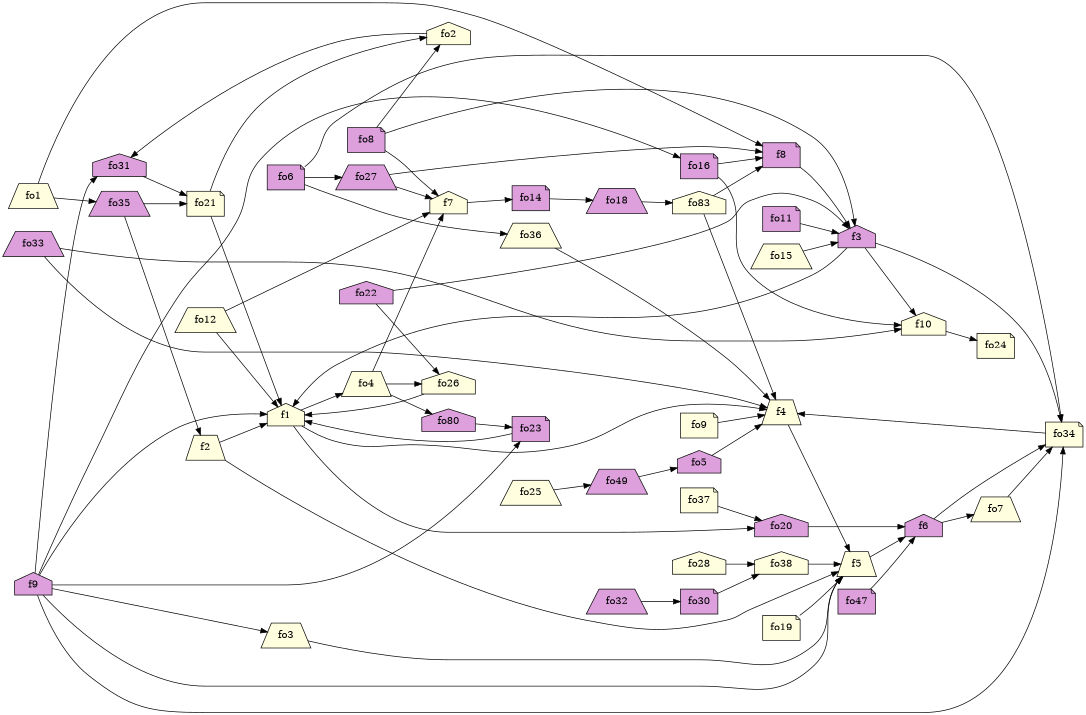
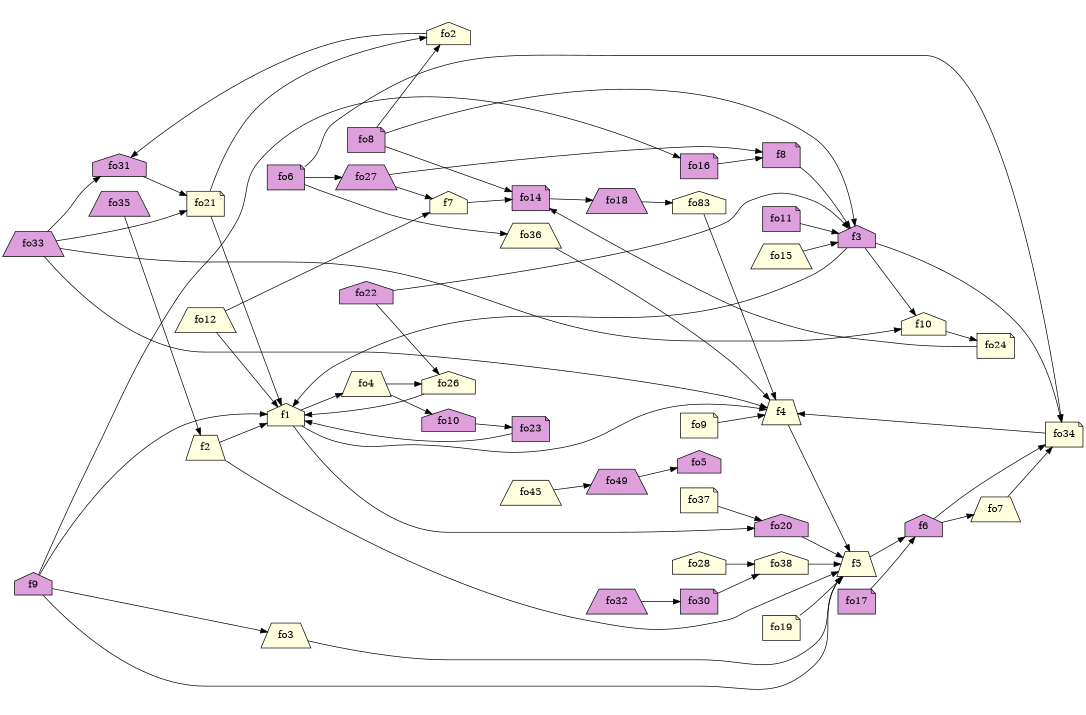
(407, 168) -> (454, 171)
(735, 183) -> none
(33, 196) -> none
(162, 204) -> (119, 230)
(764, 286) -> none
(407, 296) -> none
none -> (755, 315)
(55, 375) -> (71, 206)
(449, 421) -> (449, 421)
(734, 442) -> none
(531, 493) -> (531, 493)
(853, 527) -> (819, 546)
(307, 583) -> none
(857, 602) -> (857, 602)
(614, 712) -> none
